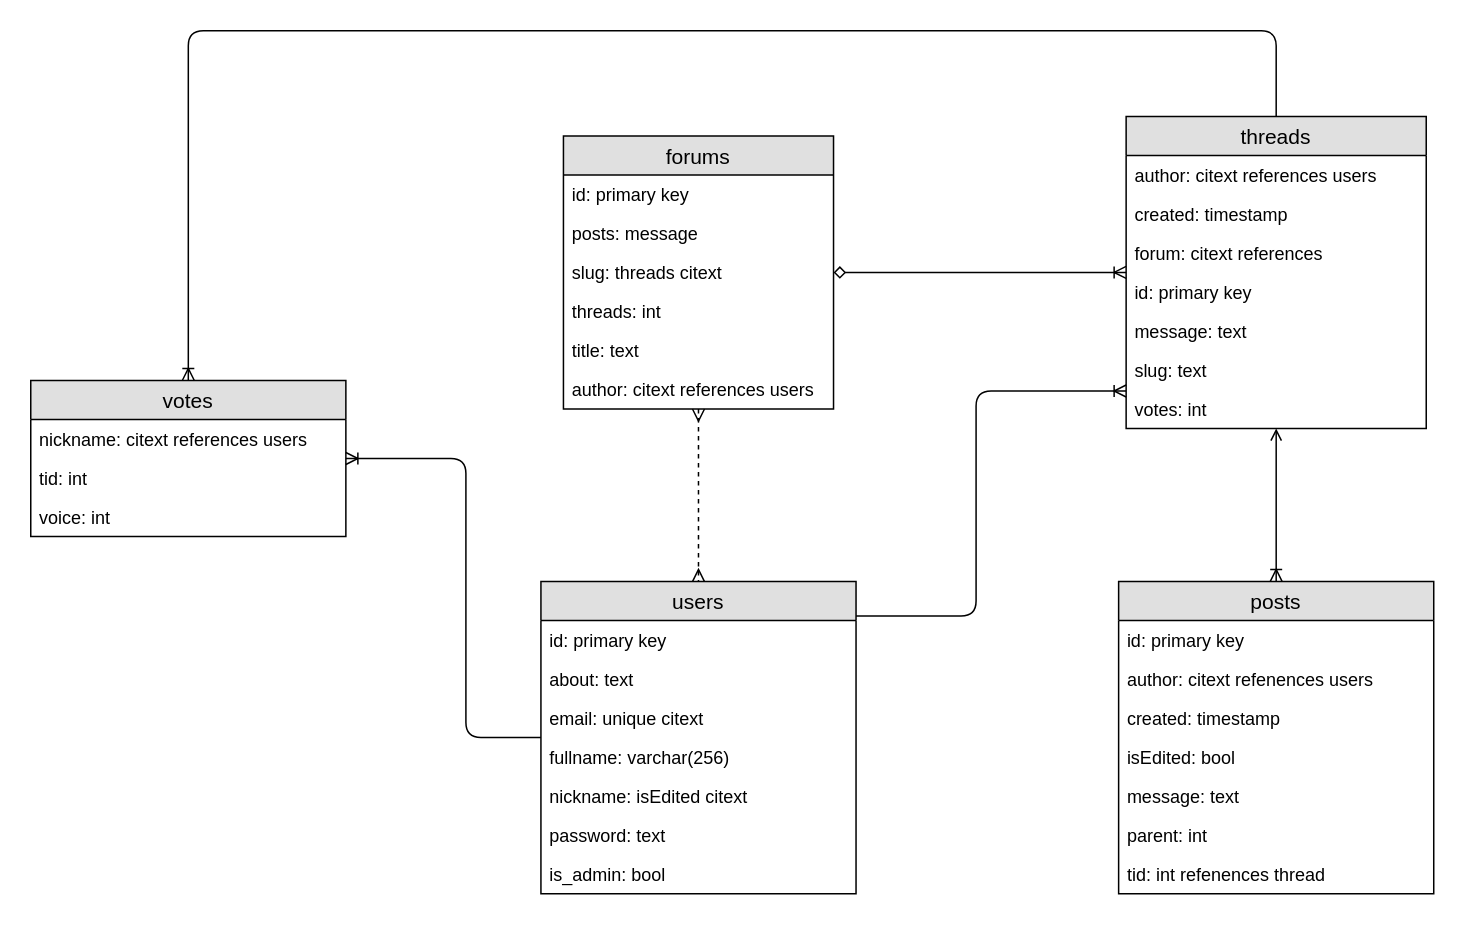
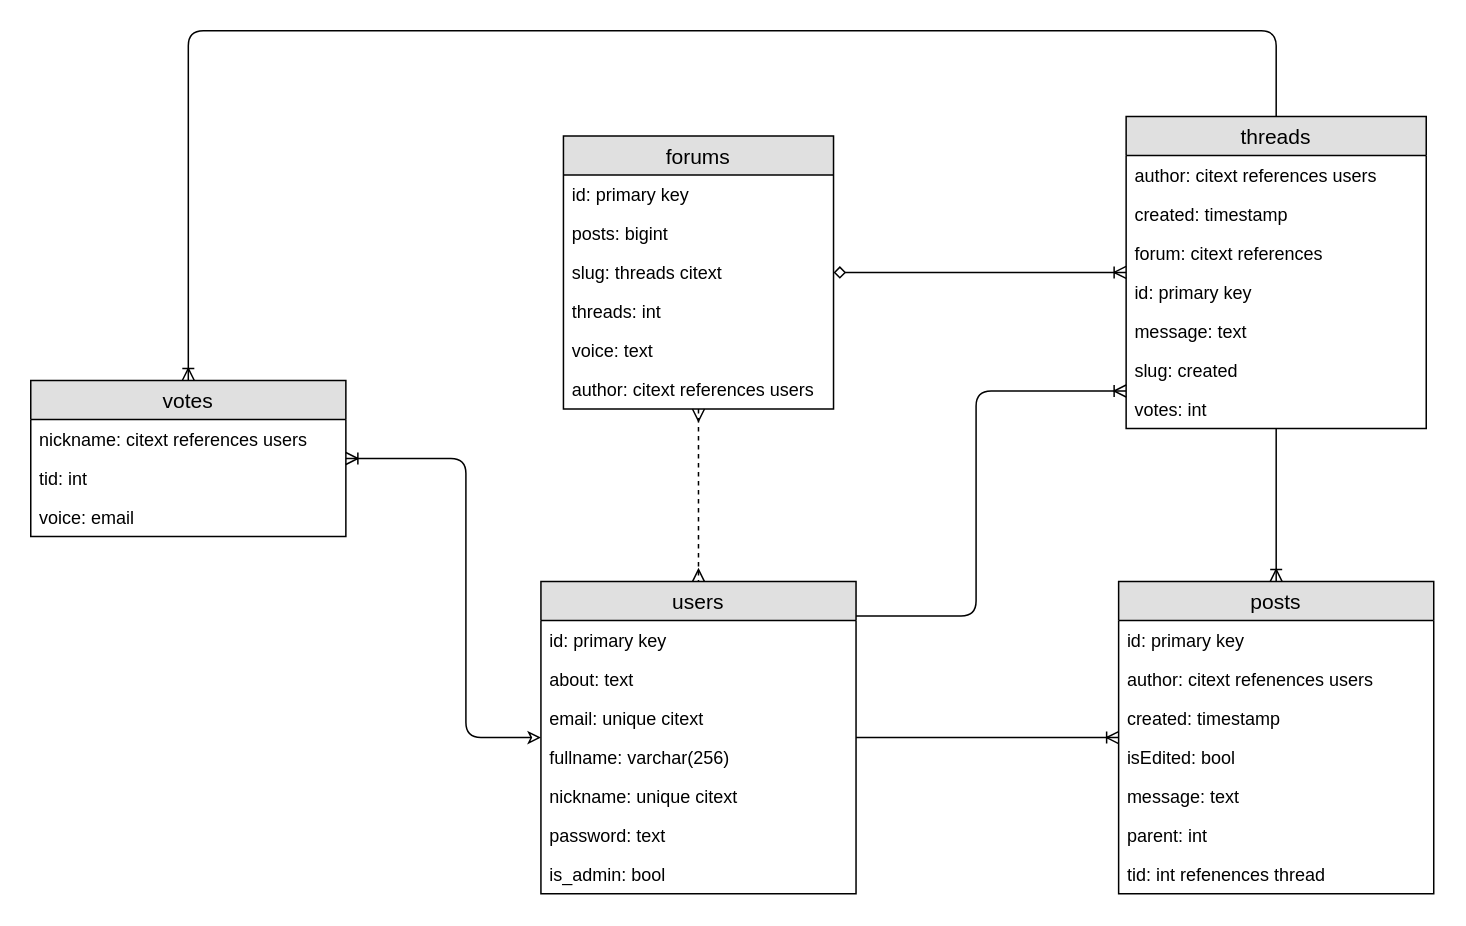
(637, 234) -> (628, 234)
(618, 351) -> (620, 351)
(1177, 371) -> (1193, 371)
(1276, 435) -> (1276, 433)
(80, 518) -> (88, 518)
(533, 737) -> (529, 737)
none -> (987, 737)
(659, 797) -> (651, 797)
